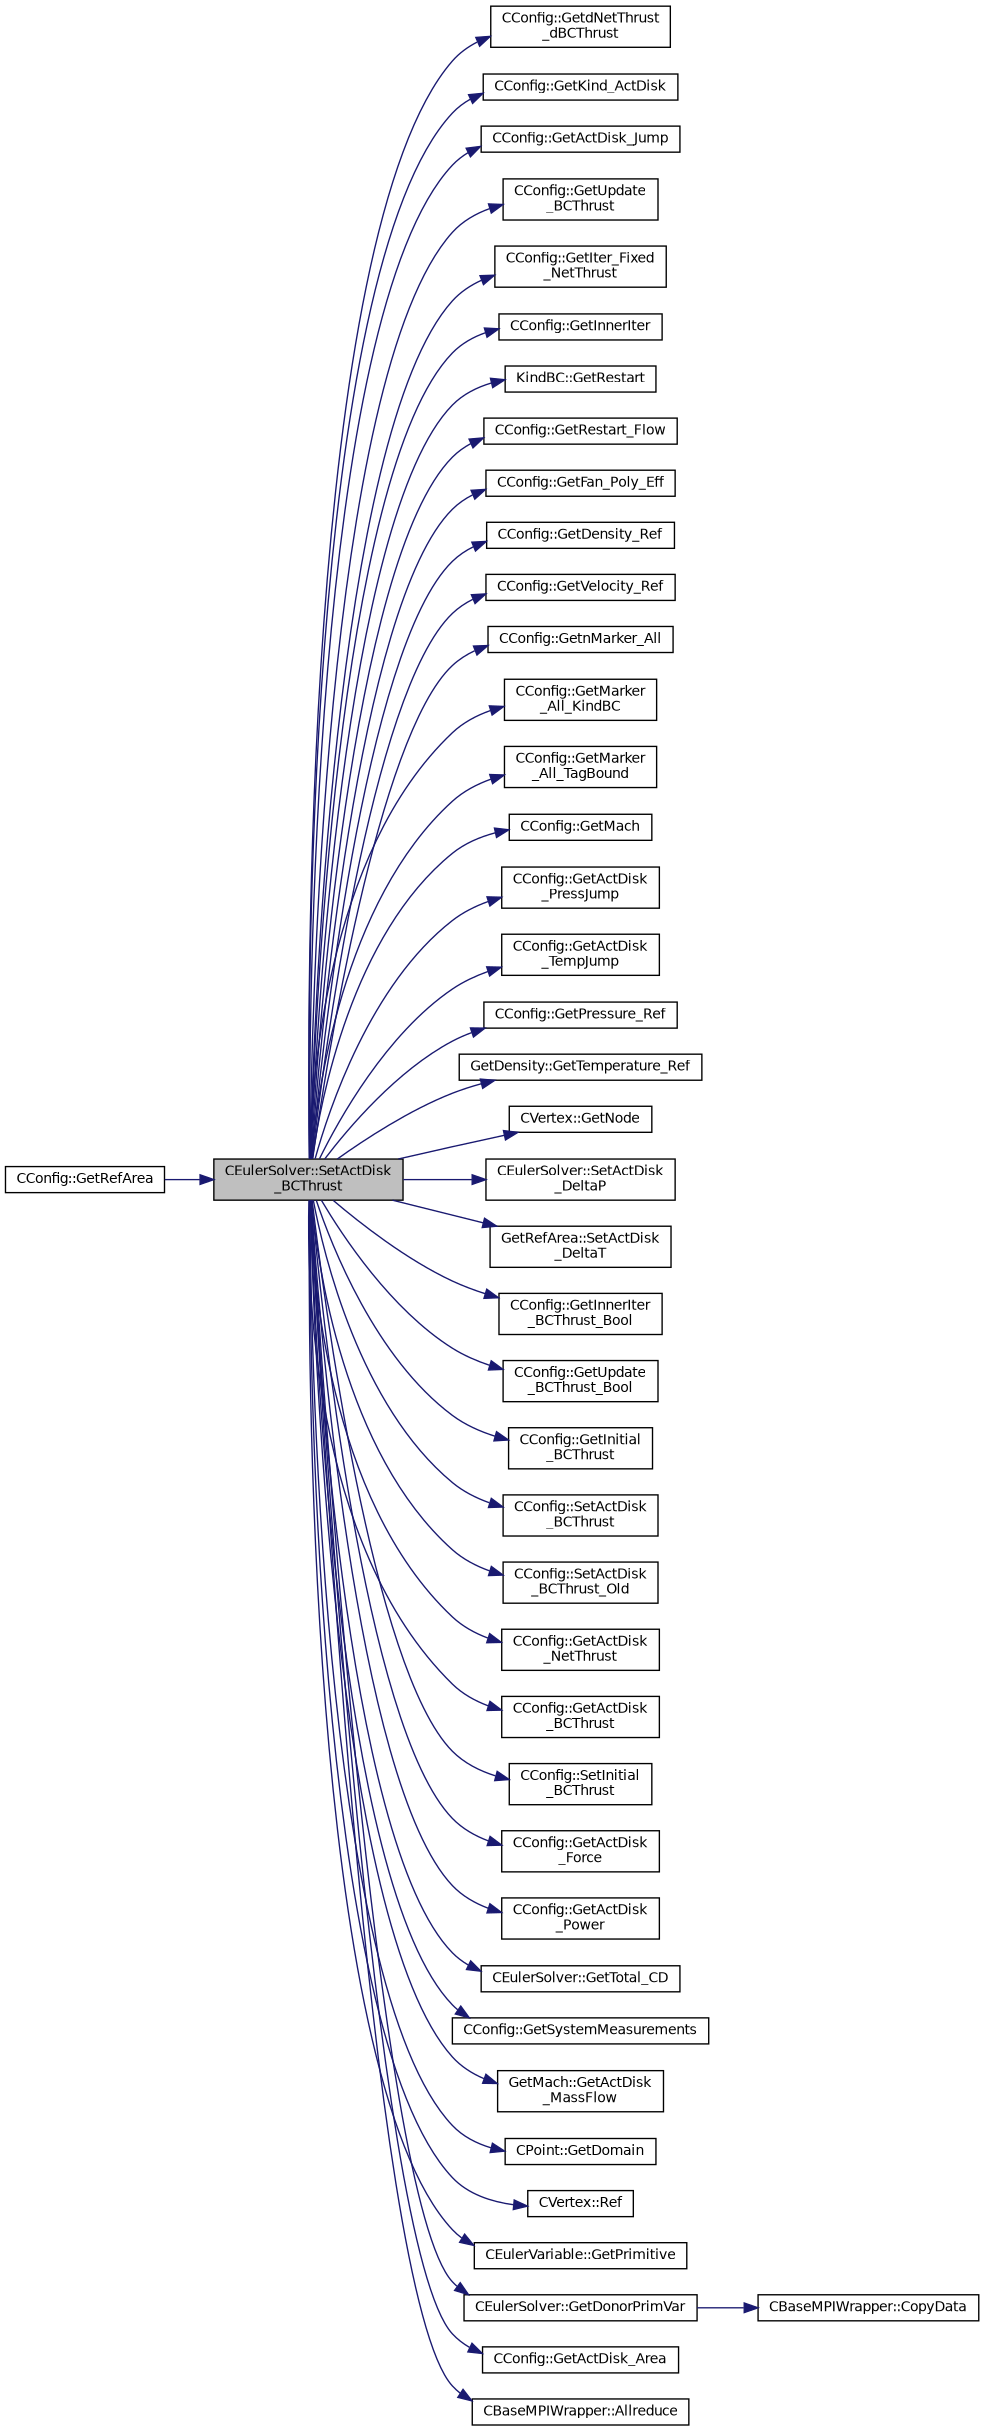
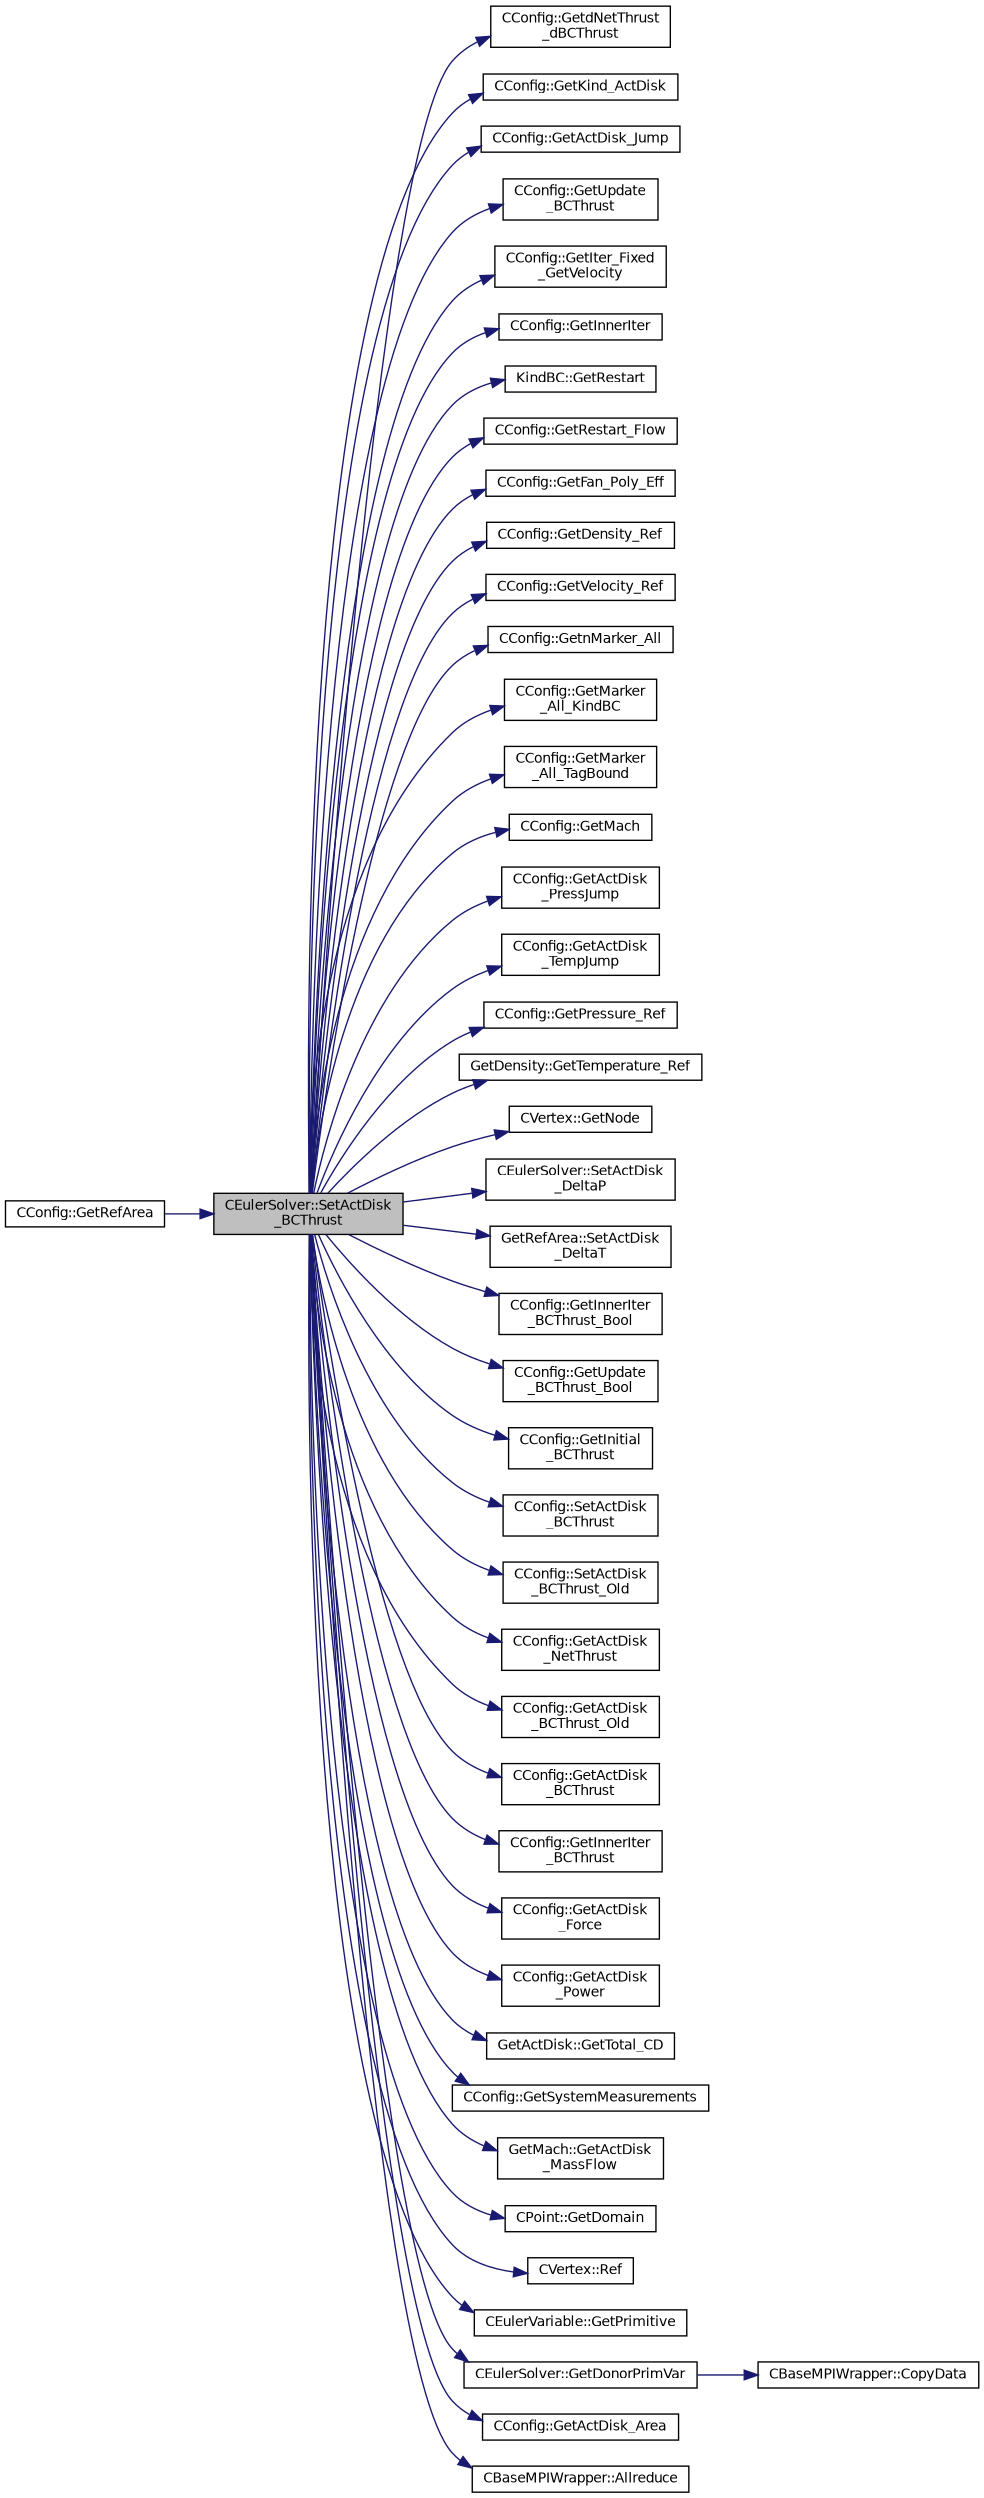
(581, 267) -> (581, 267)
none -> (581, 1717)
(581, 1784) -> (581, 1851)
(581, 1979) -> (581, 2046)
